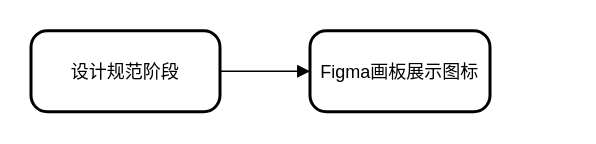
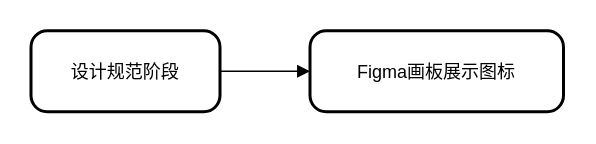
(400, 71) -> (437, 71)
